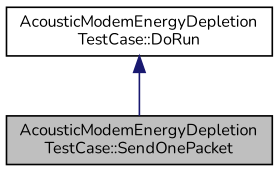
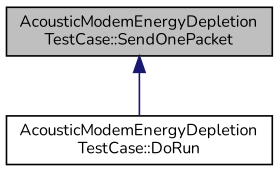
(139, 94) -> (139, 94)
